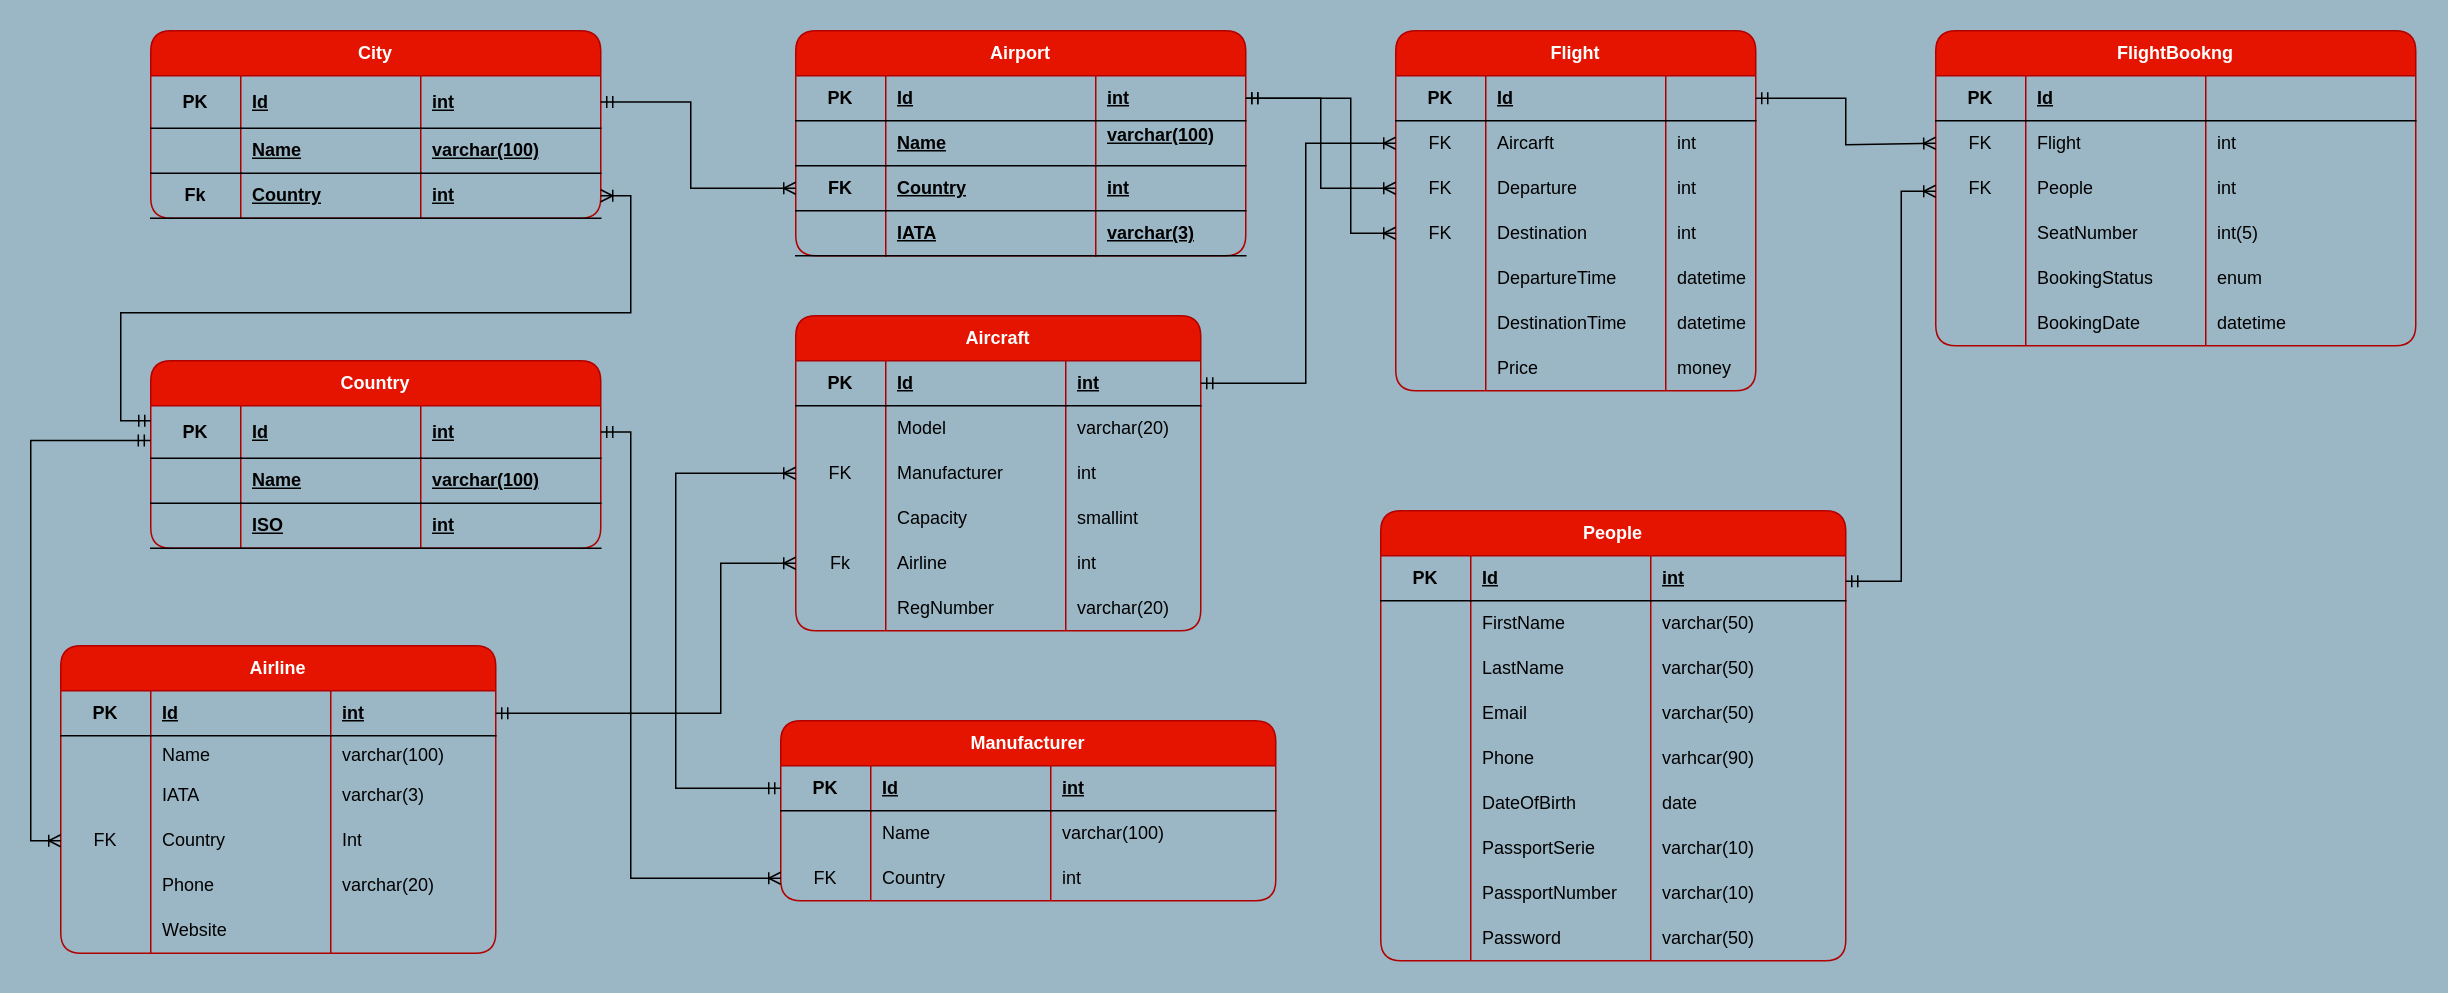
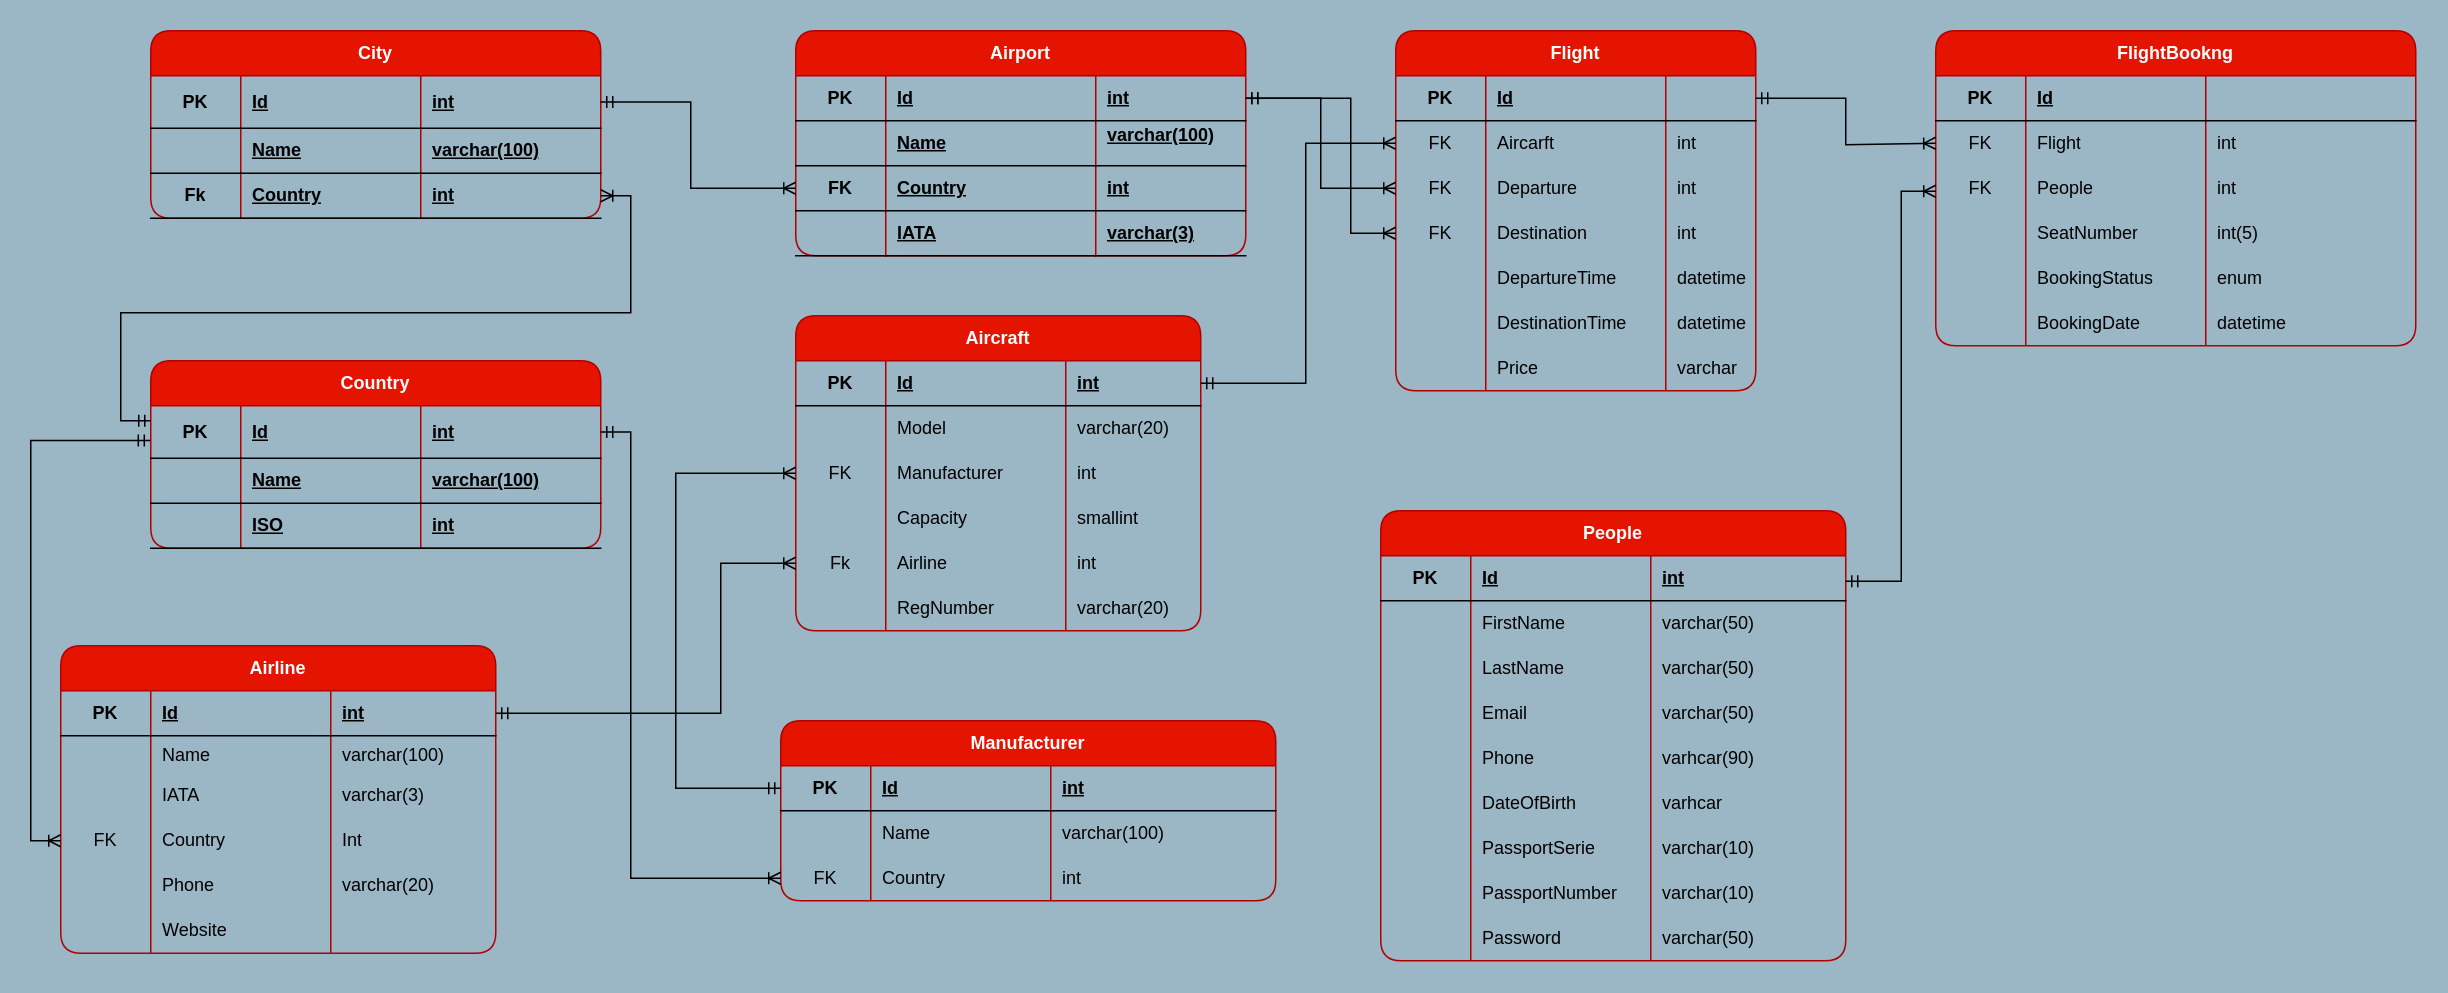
(1703, 368) -> (1713, 368)
(1683, 803) -> (1698, 803)
